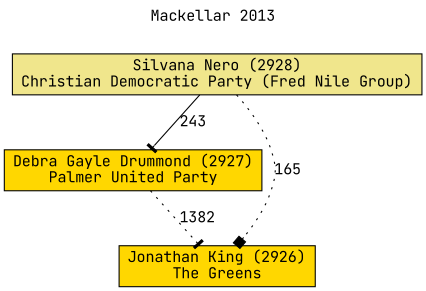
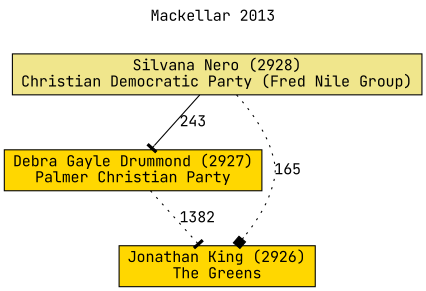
(133, 170) -> (133, 170)
